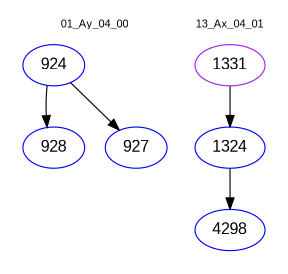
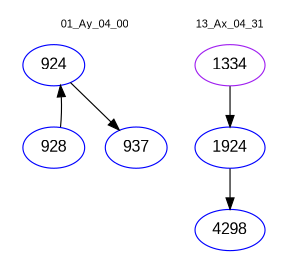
(230, 25) -> (230, 25)
(230, 65) -> (230, 65)
(46, 100) -> (61, 112)
(136, 148) -> (136, 148)
(230, 148) -> (230, 148)
